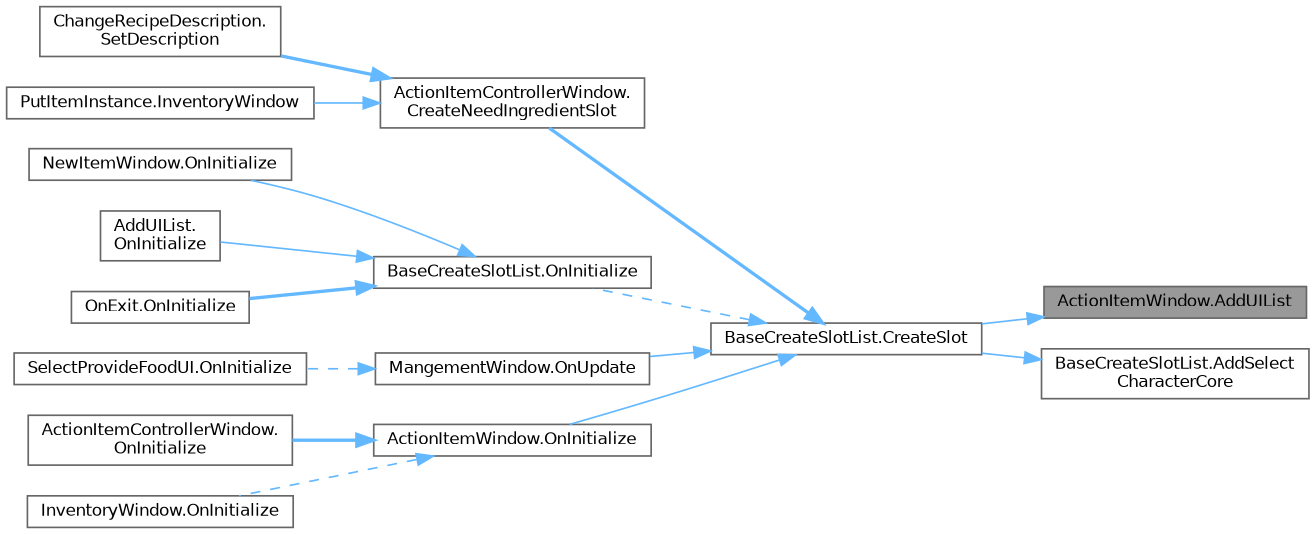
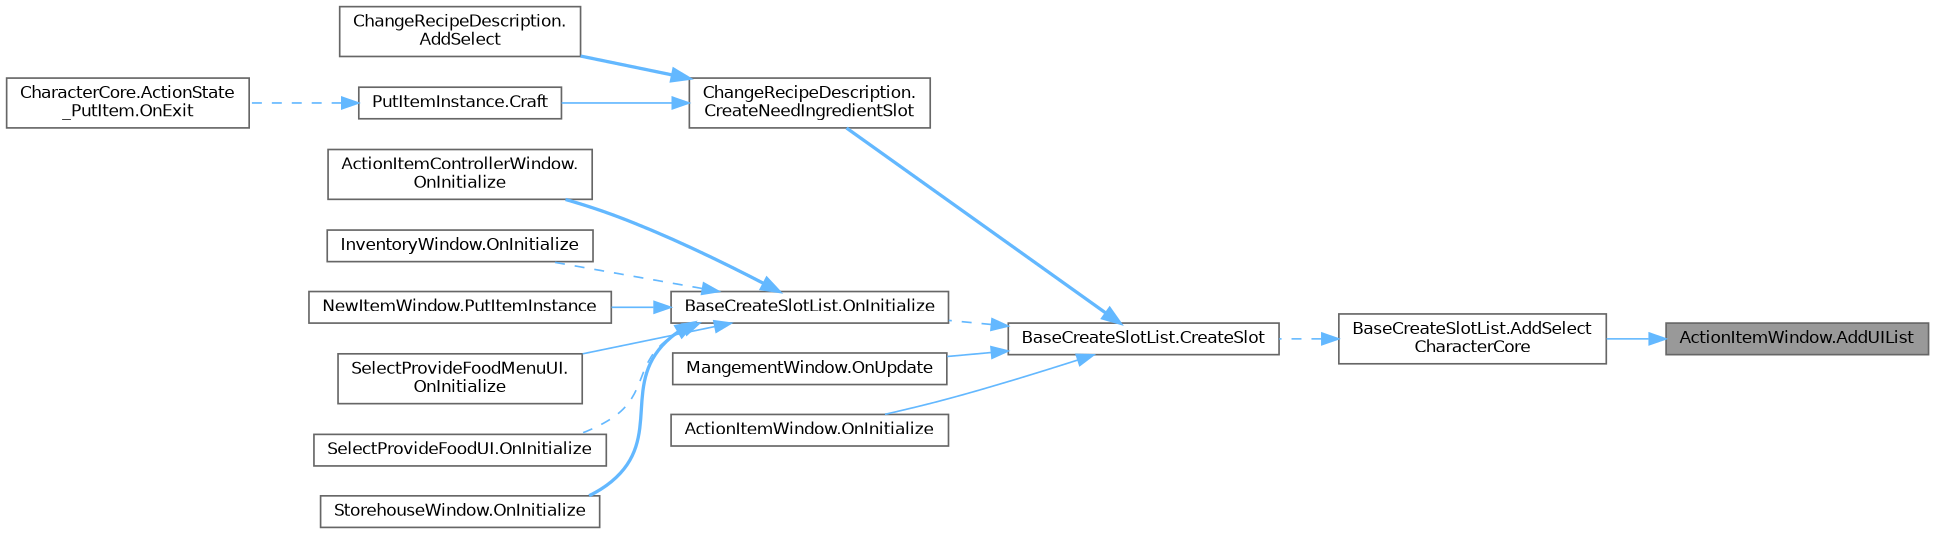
(160, 32) -> (460, 32)
none -> (128, 103)
(160, 103) -> (460, 103)
(512, 103) -> (810, 103)
(160, 164) -> (460, 307)
(160, 236) -> (460, 379)
(160, 307) -> (460, 512)
(1005, 321) -> (1628, 339)
(1003, 355) -> (1300, 339)
(332, 369) -> (632, 398)
(324, 440) -> (667, 237)
(328, 478) -> (627, 275)
